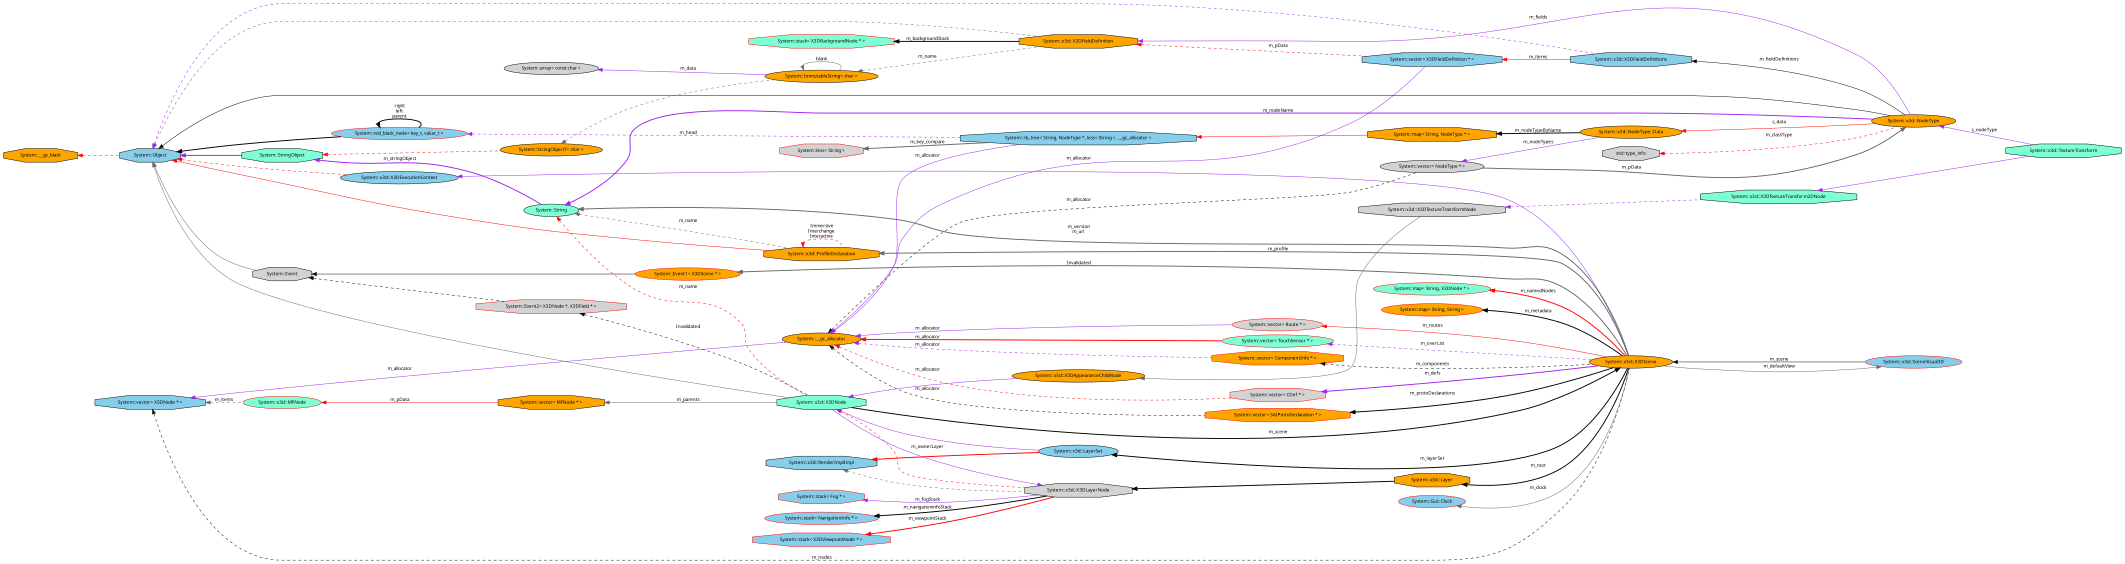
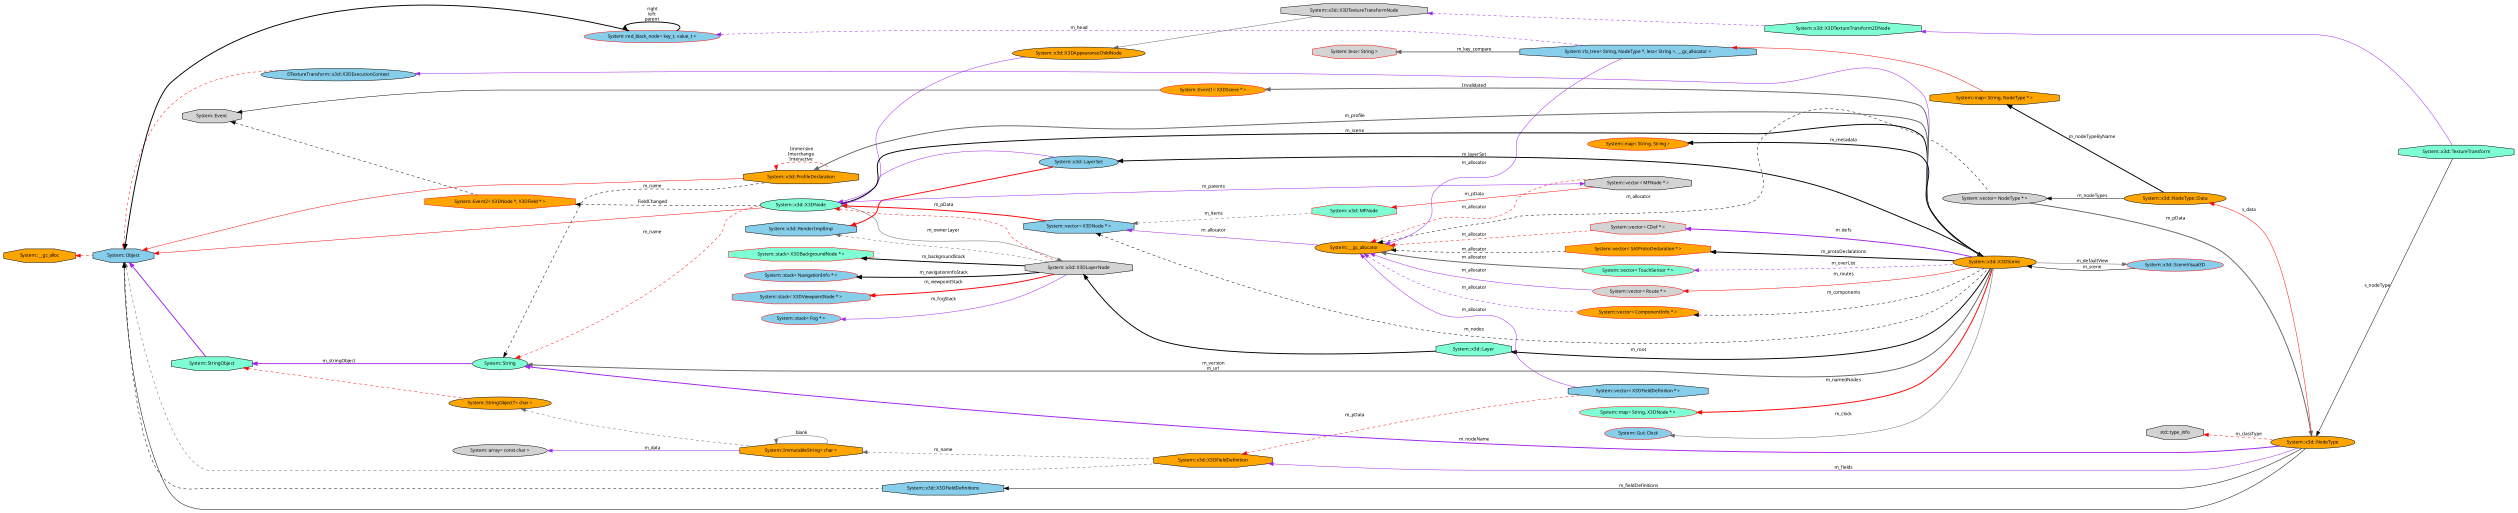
(840, 4) -> (413, 488)
(959, 41) -> (946, 262)
(1539, 60) -> none
(821, 76) -> (801, 451)
(1988, 136) -> (2386, 295)
(1533, 149) -> (2088, 198)
(41, 155) -> (40, 256)
(399, 178) -> (339, 75)
none -> (946, 211)
none -> (1488, 218)
(684, 231) -> (589, 197)
(193, 232) -> none
(551, 307) -> (500, 202)
(688, 327) -> (652, 202)
(439, 337) -> (461, 230)
(1044, 340) -> (1485, 264)
(1278, 358) -> (1638, 312)
(282, 402) -> (1354, 211)
(551, 402) -> (1638, 183)
(693, 402) -> (1209, 190)
(821, 402) -> (801, 205)
(935, 461) -> (945, 241)
(1432, 480) -> (1474, 349)
(821, 497) -> (801, 318)
